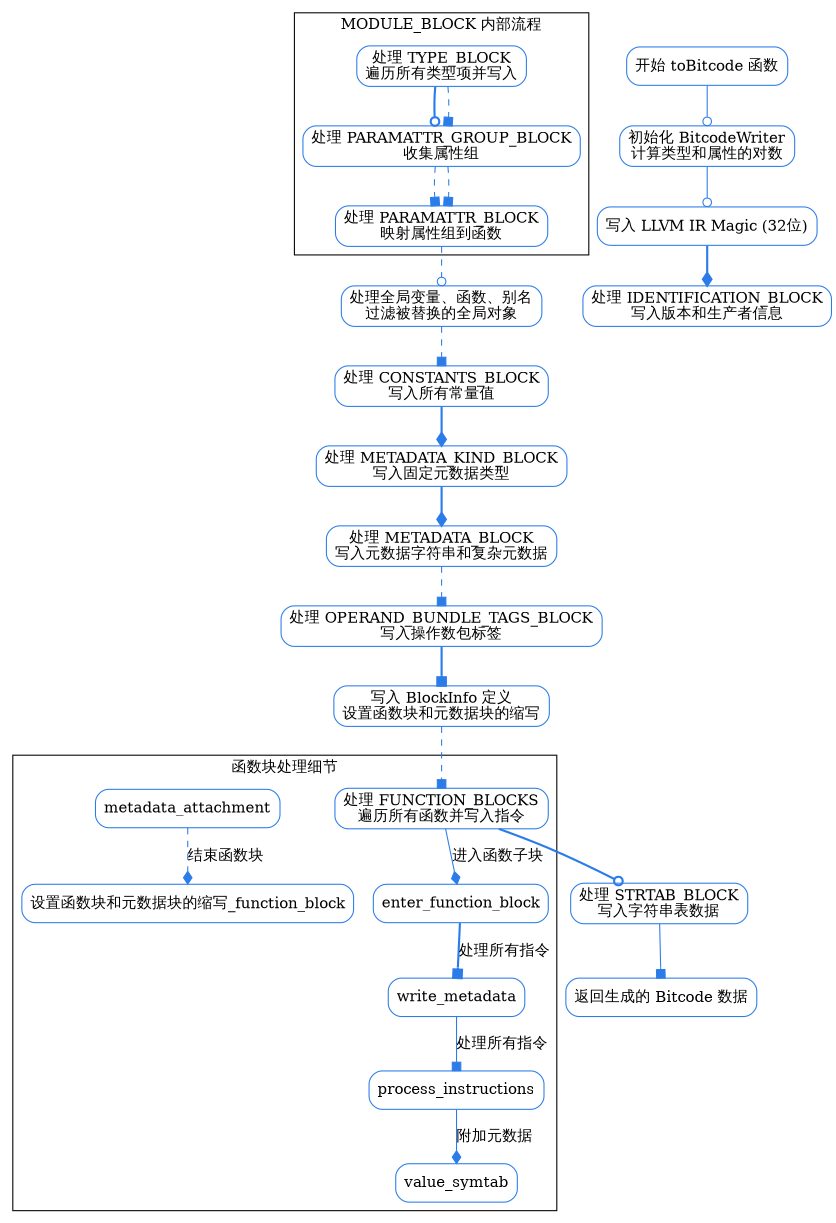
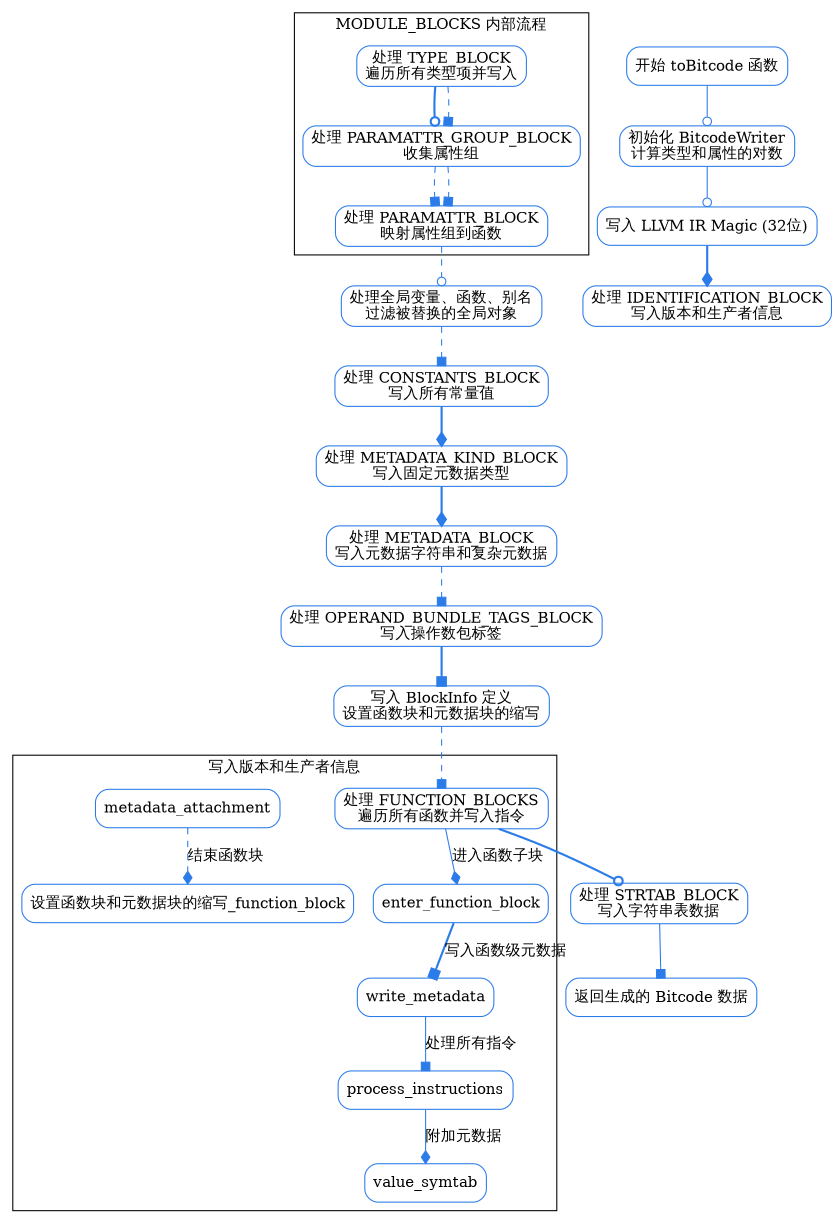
(442, 25) -> (442, 25)
(285, 767) -> (285, 767)
(505, 951) -> (506, 951)
